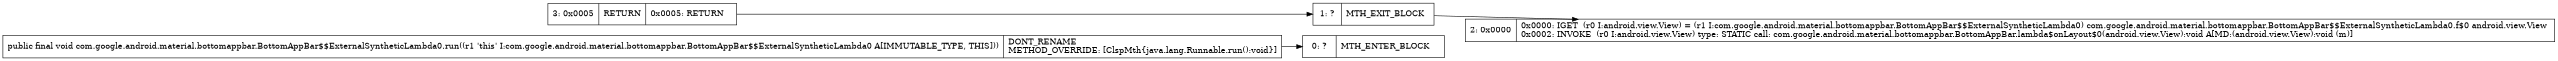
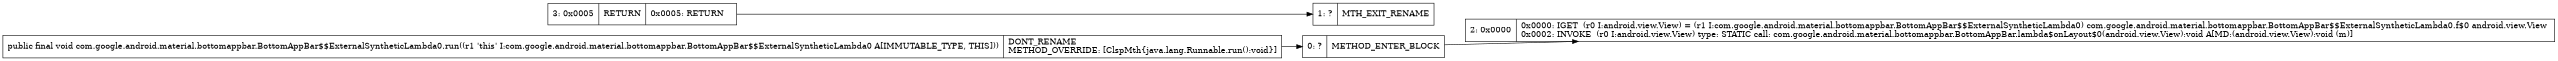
(1385, 14) -> (1386, 14)
(1503, 17) -> (1508, 43)
(1385, 46) -> (1386, 46)
